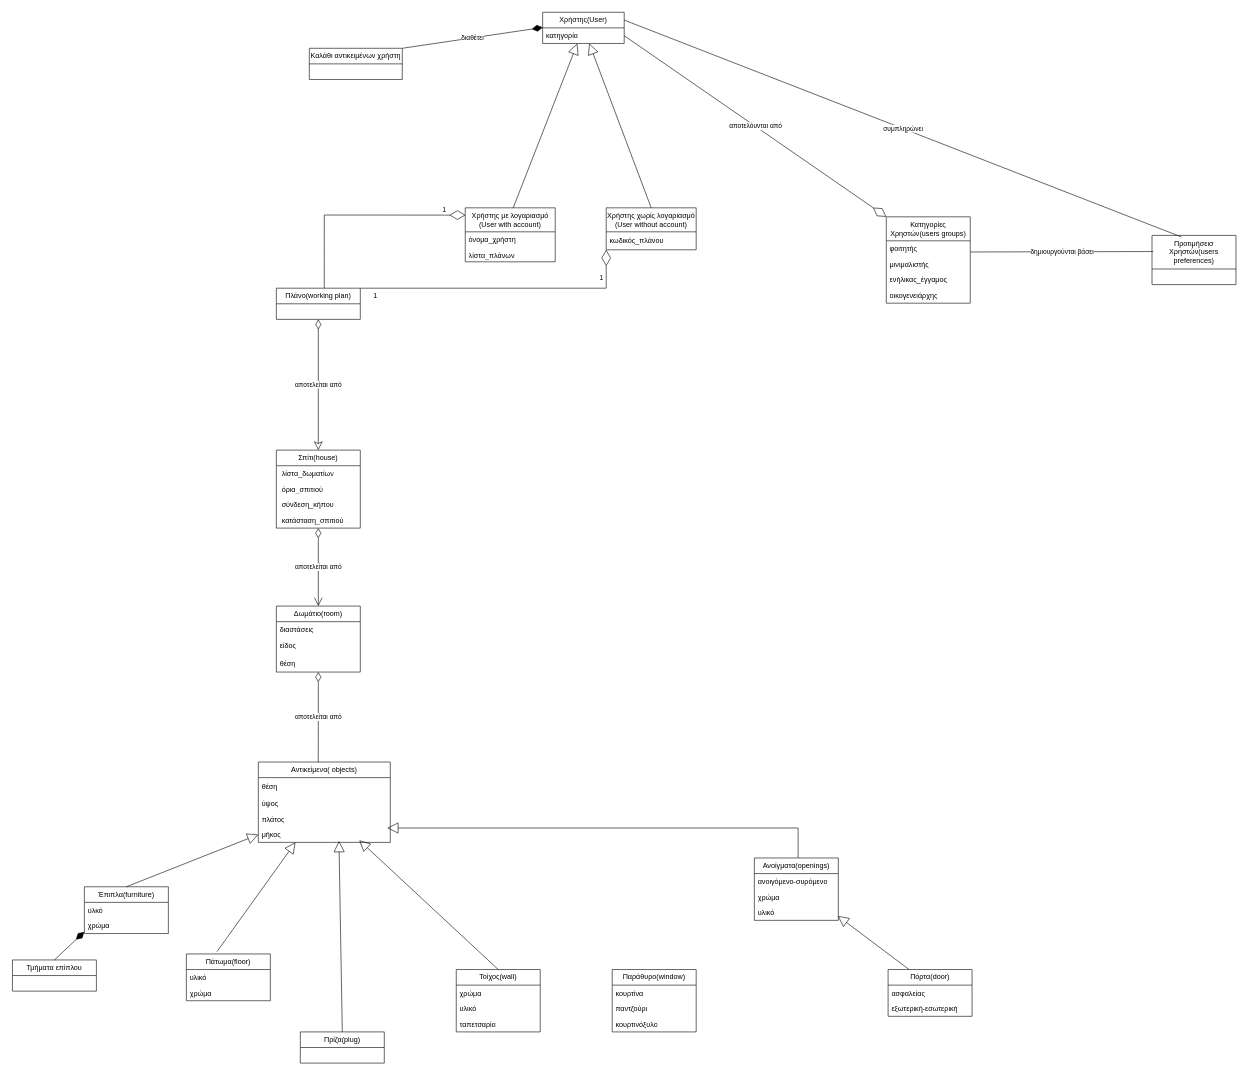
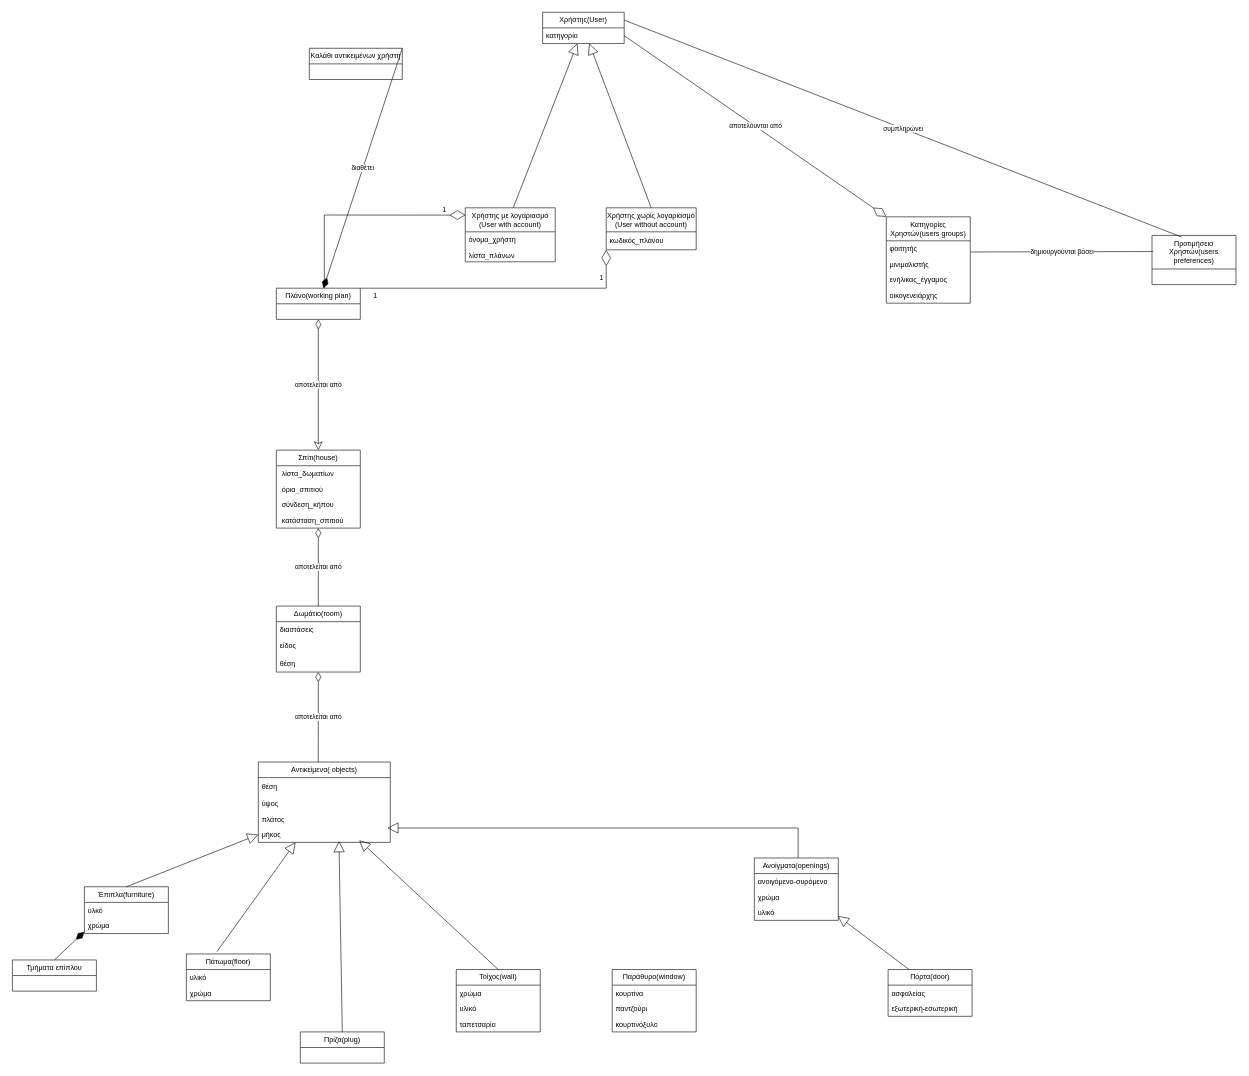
(468, 39) -> (364, 166)
(318, 600) -> (318, 601)
